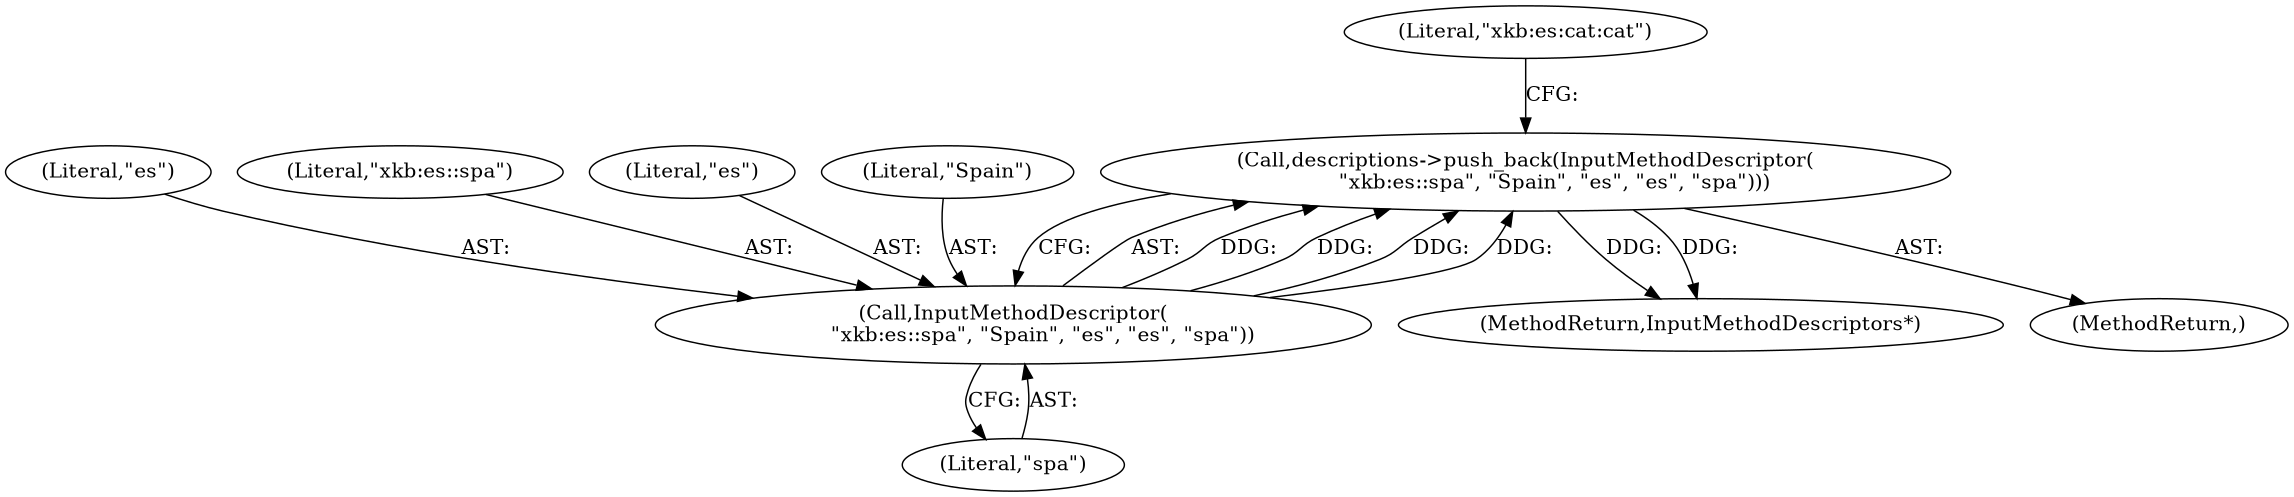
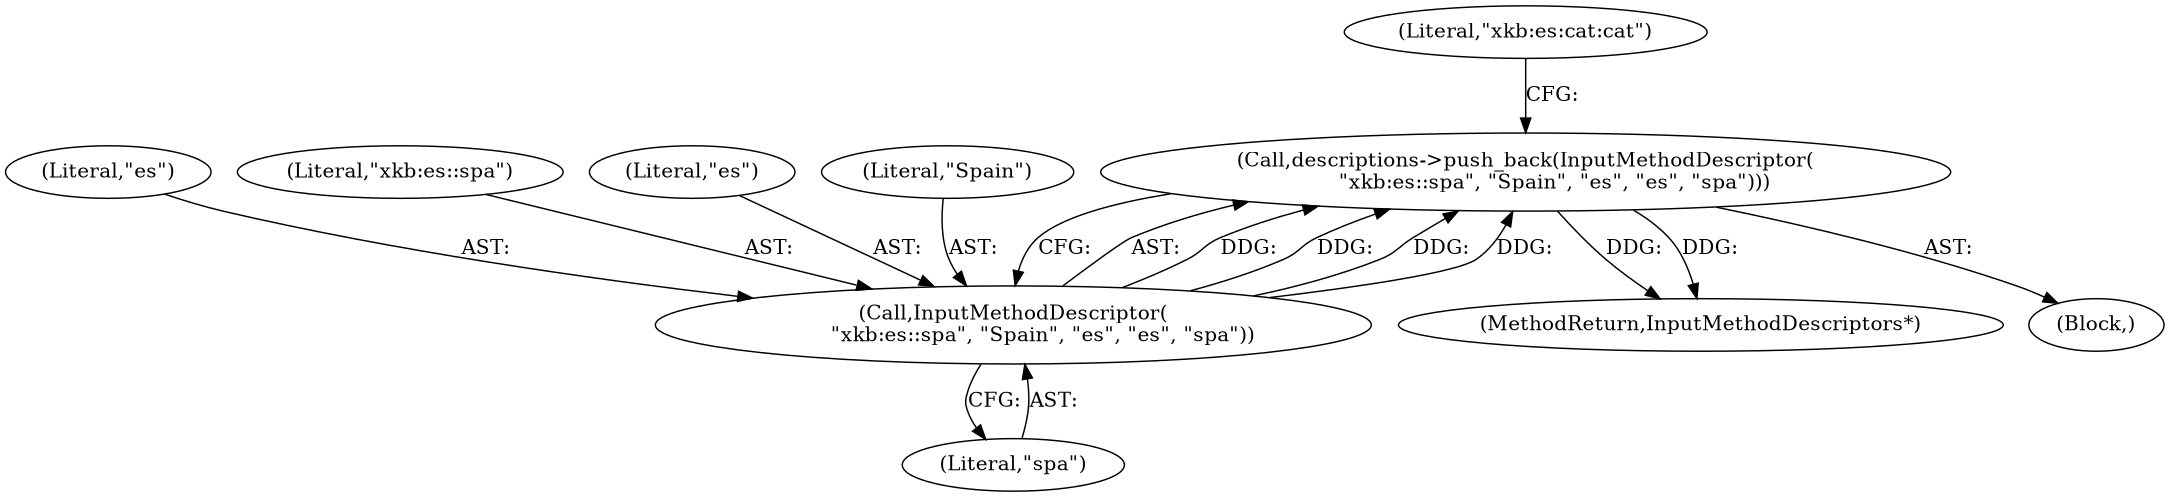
(2159, 325) -> (2096, 325)
